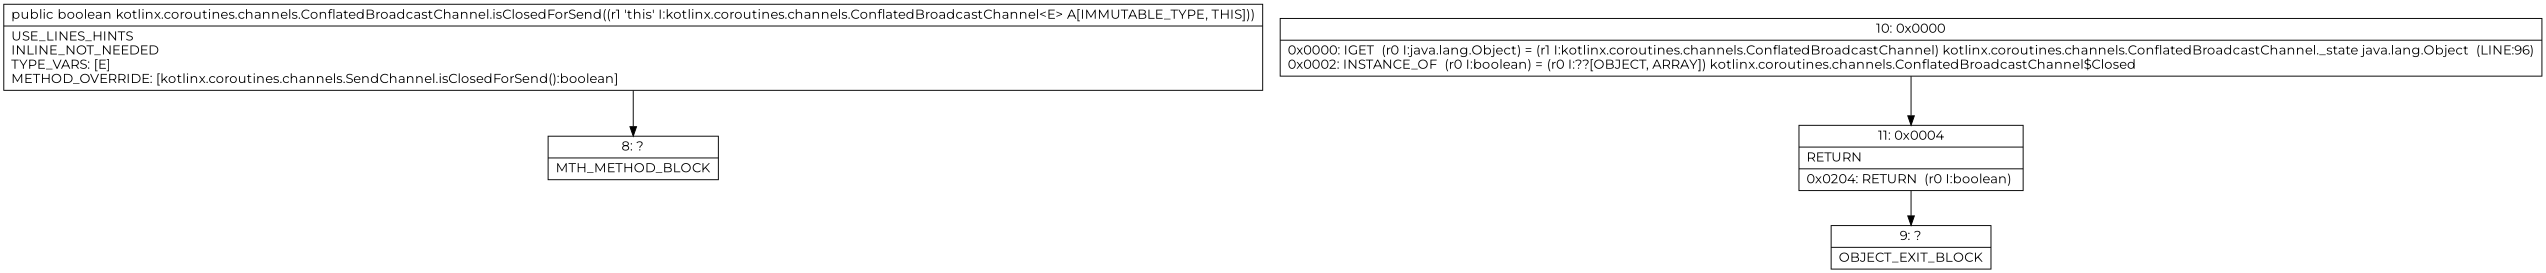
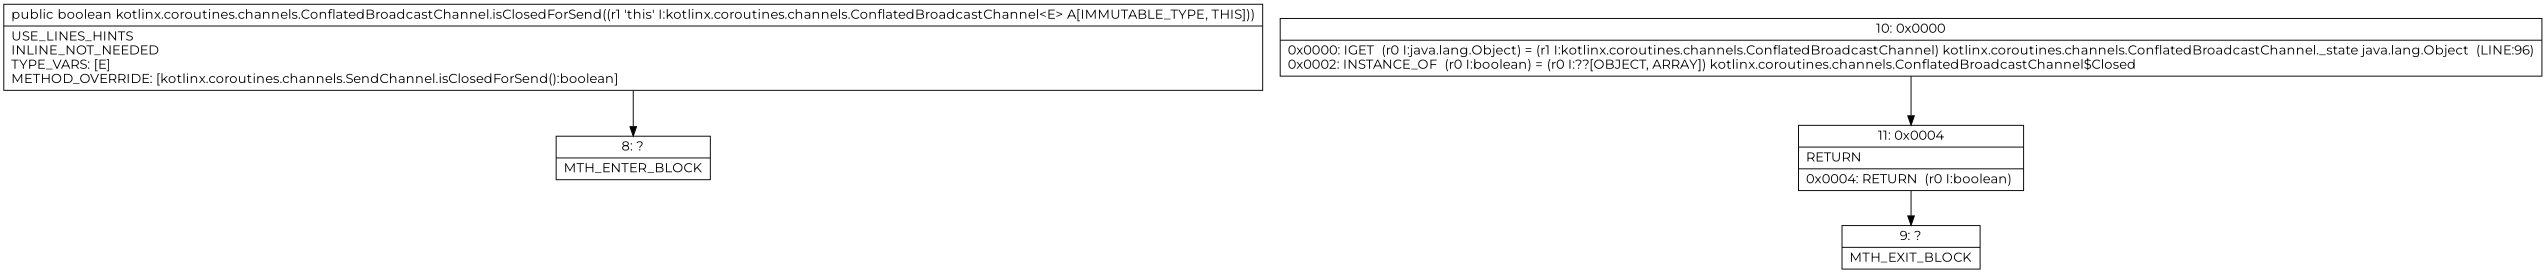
(633, 168) -> (633, 168)
(1911, 179) -> (1911, 179)
(1911, 258) -> (1911, 258)
